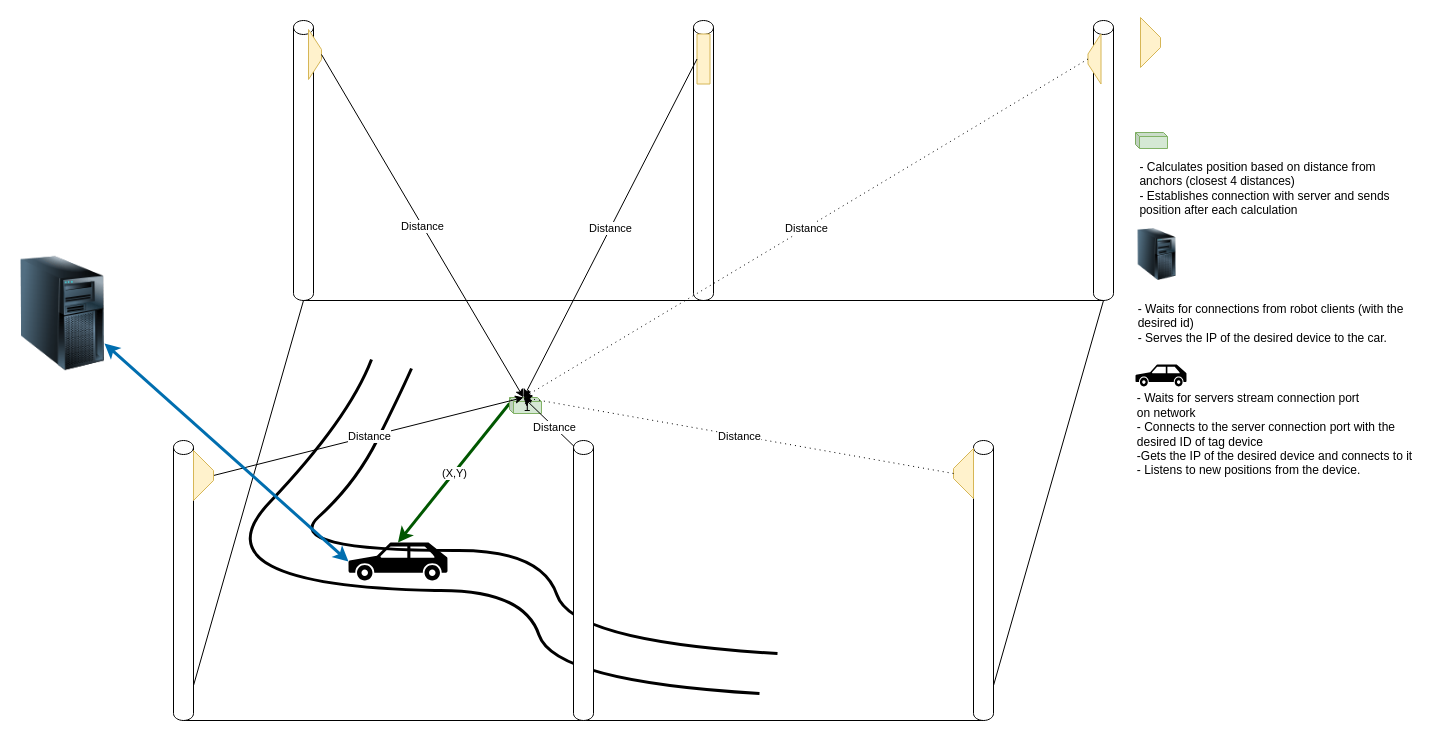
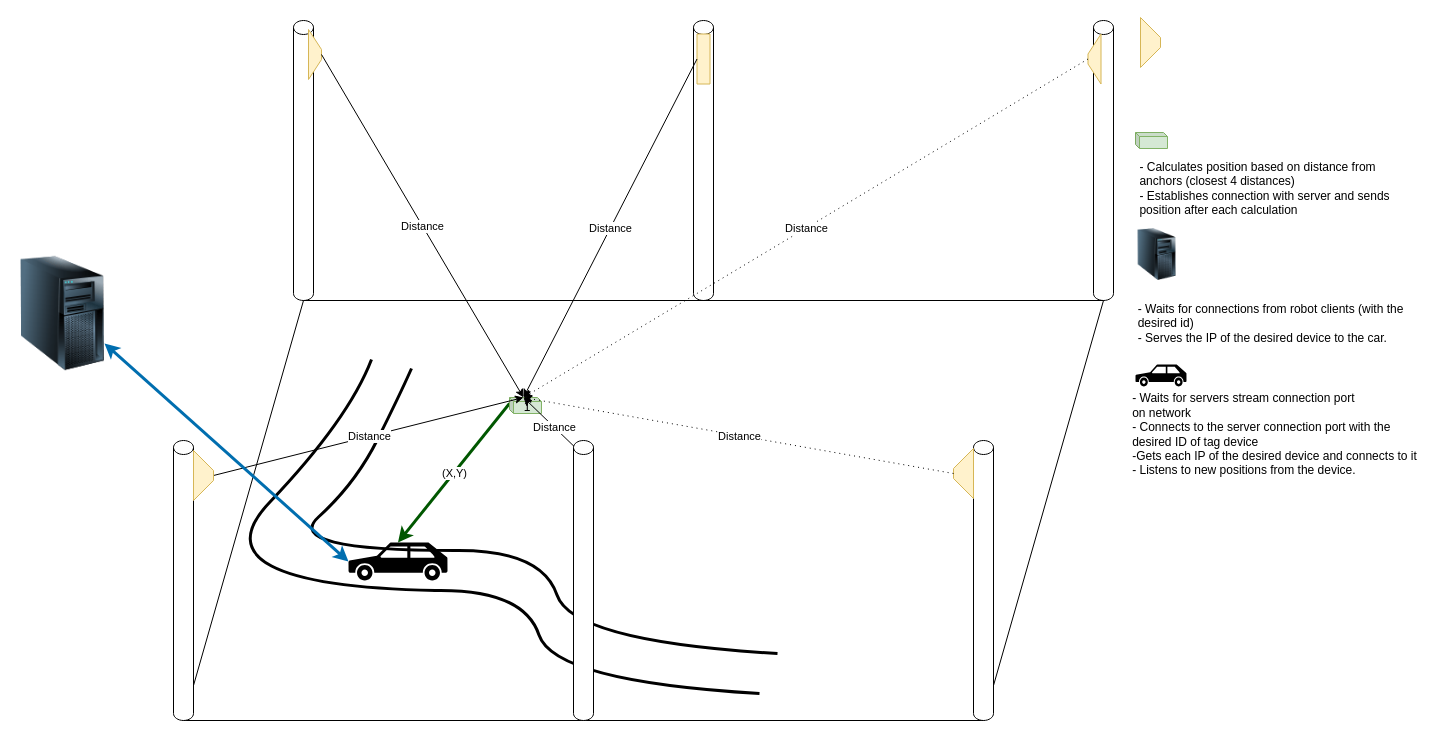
(1275, 435) -> (1275, 435)
